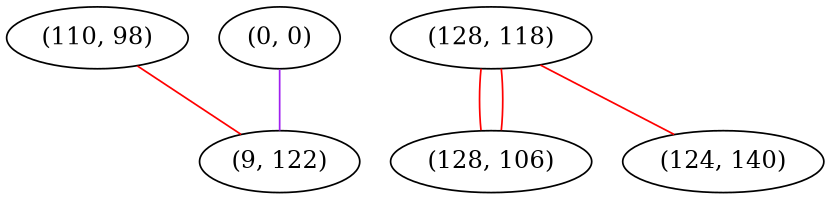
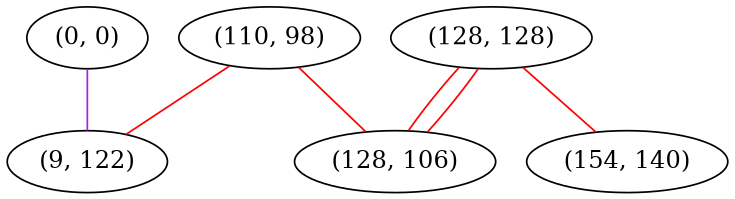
(491, 38) -> (491, 38)
none -> (332, 100)
(723, 162) -> (627, 162)
